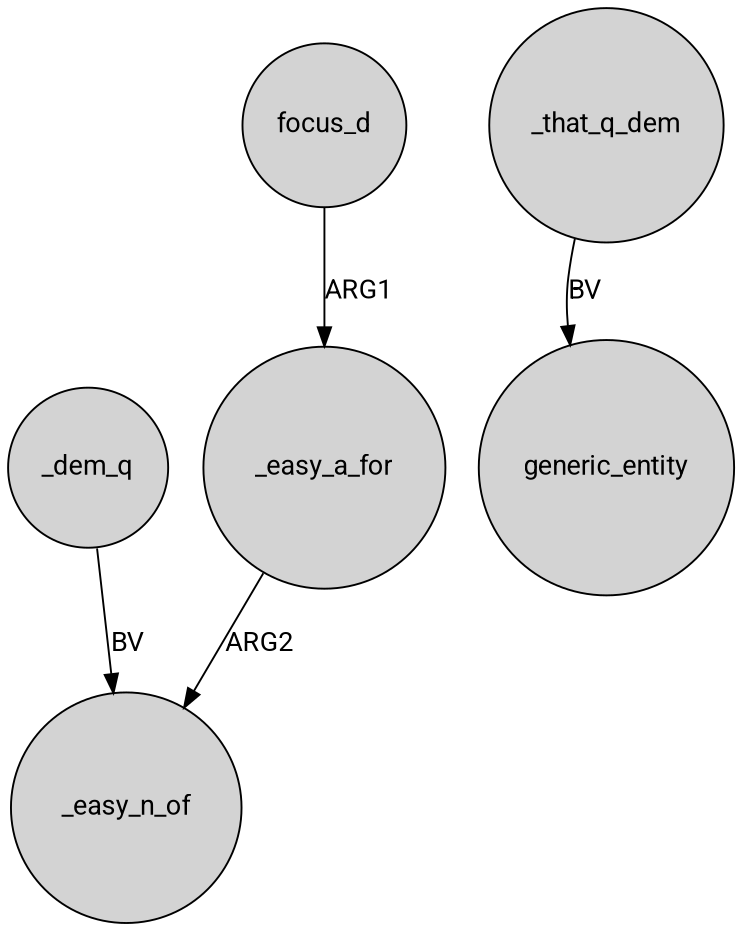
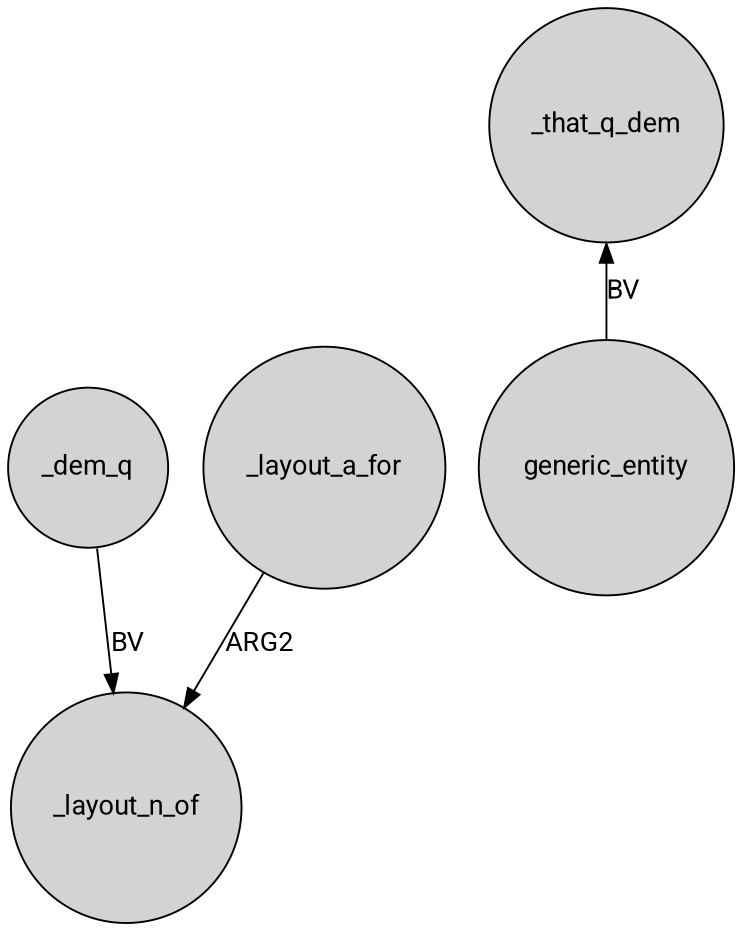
(324, 125) -> none
(568, 282) -> (606, 301)
(324, 468) -> (324, 468)
(126, 808) -> (126, 808)
